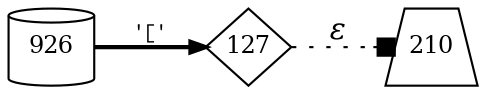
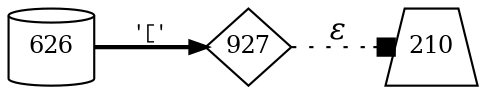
(51, 47) -> (51, 47)
(248, 47) -> (248, 47)
